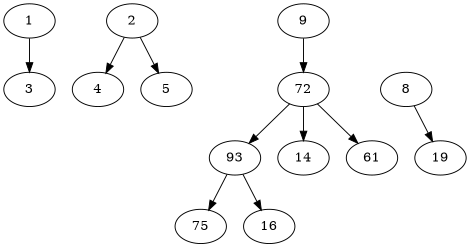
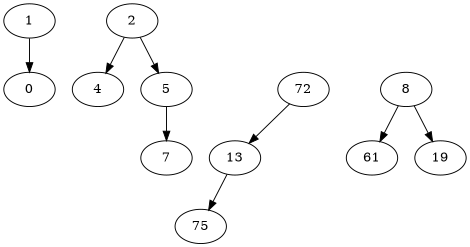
(303, 21) -> none
(29, 89) -> (29, 89)
(334, 120) -> (391, 119)
none -> (166, 158)
(235, 158) -> (235, 158)
(303, 158) -> none
(269, 226) -> none
